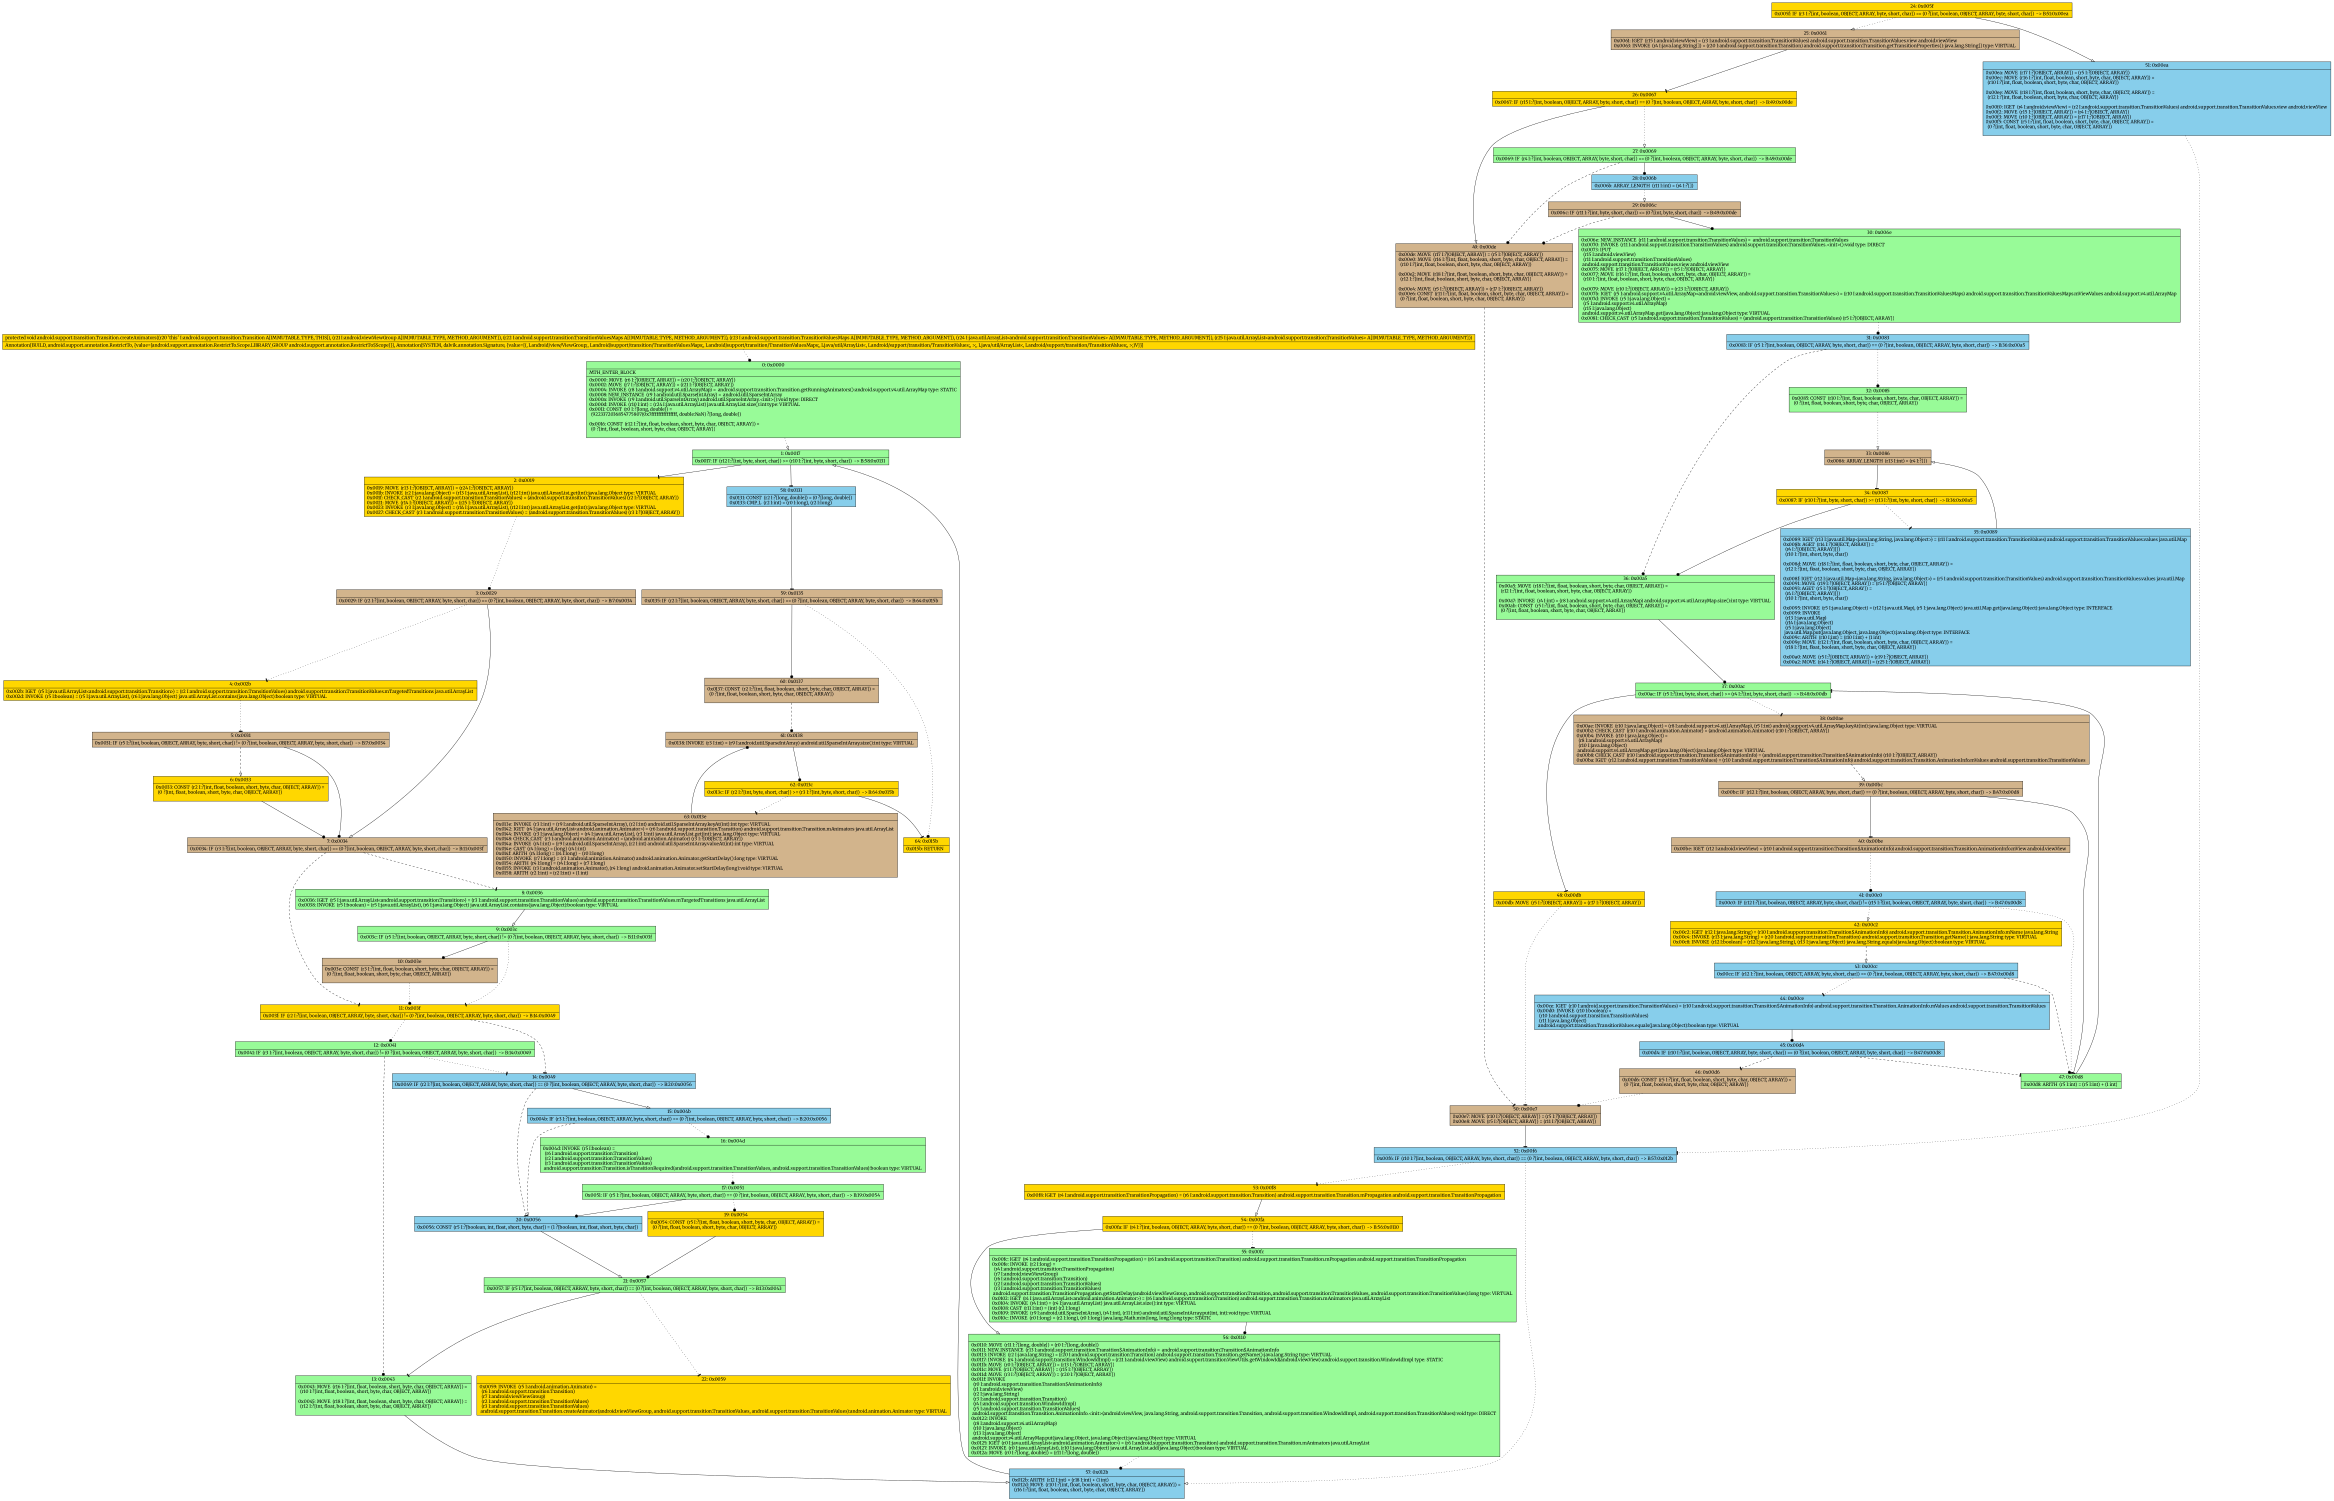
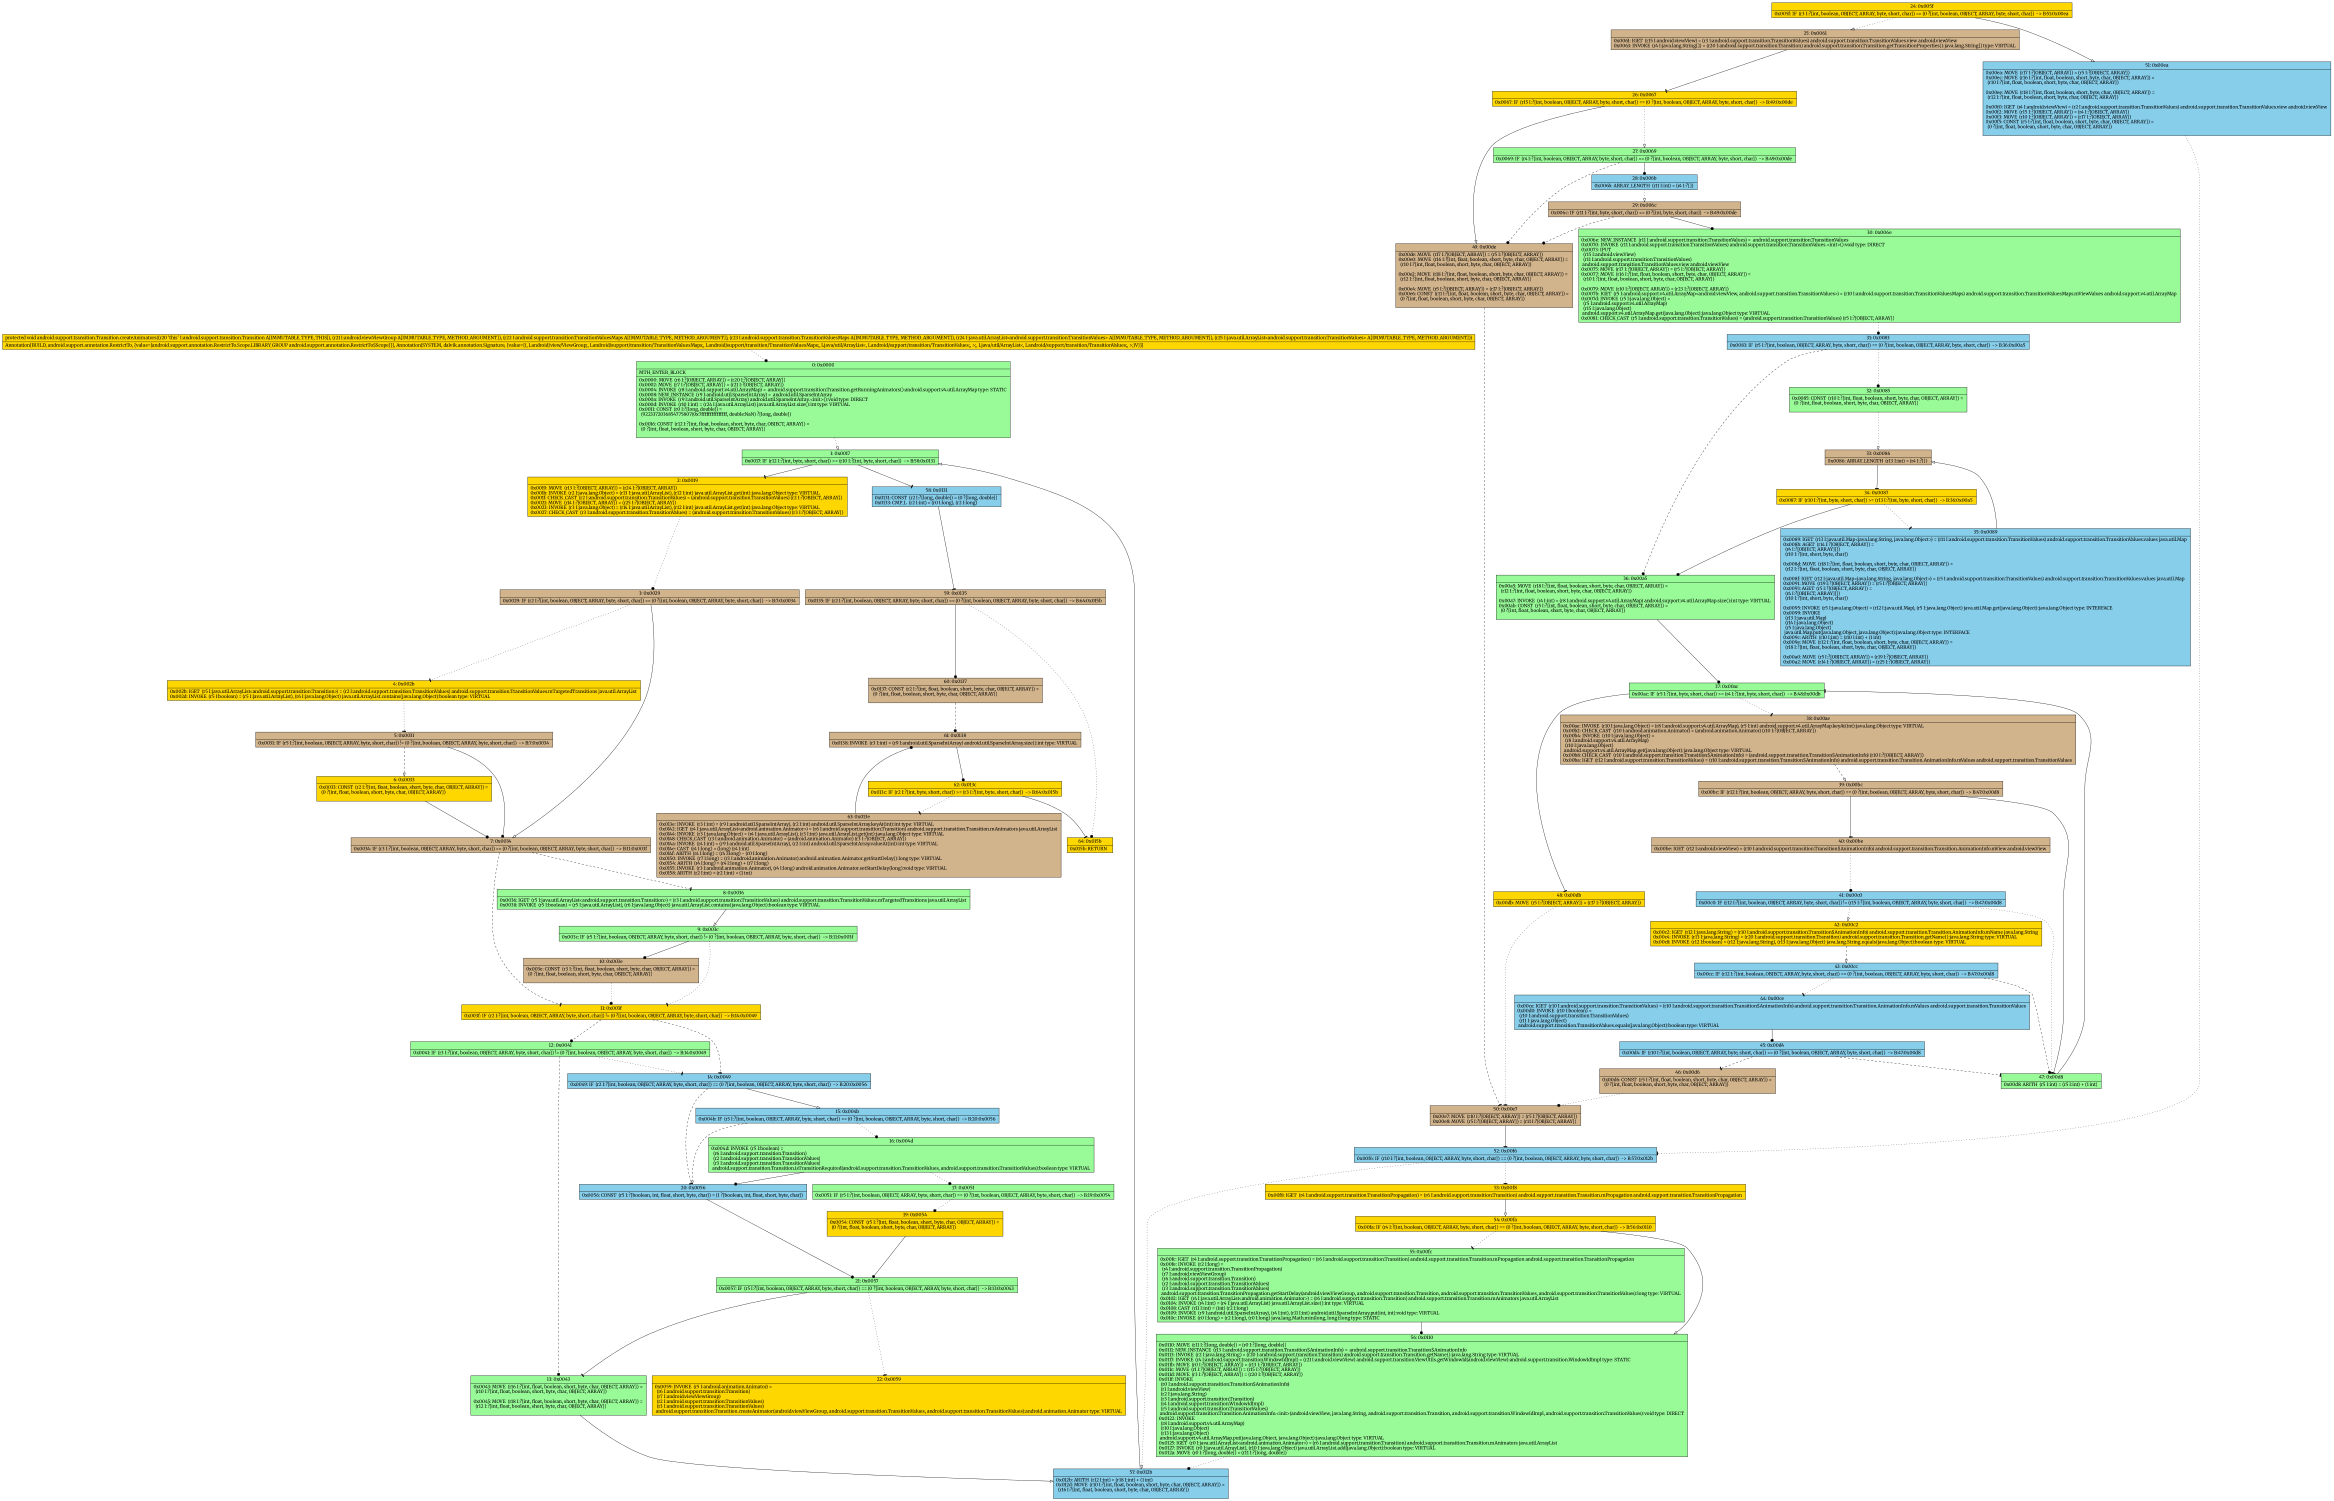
(398, 1030) -> (587, 1030)
(632, 1208) -> (770, 1178)
(580, 1254) -> (779, 1238)
